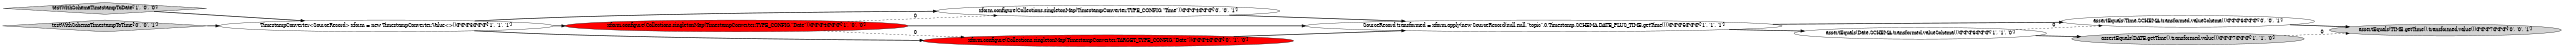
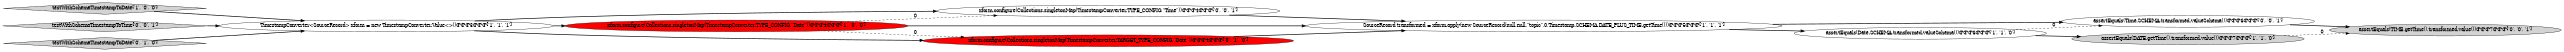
none -> (105, 43)
